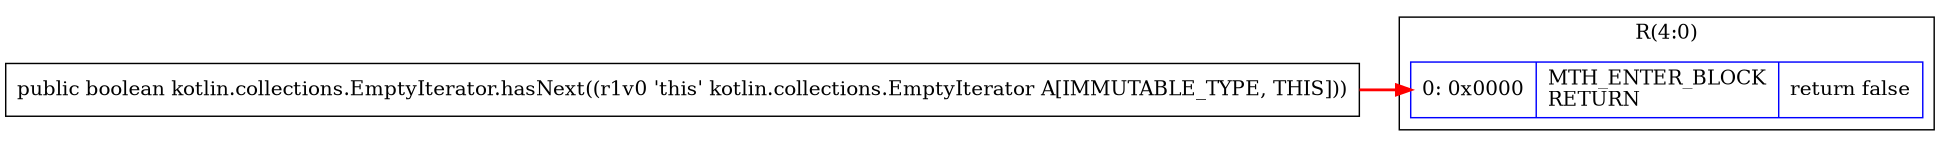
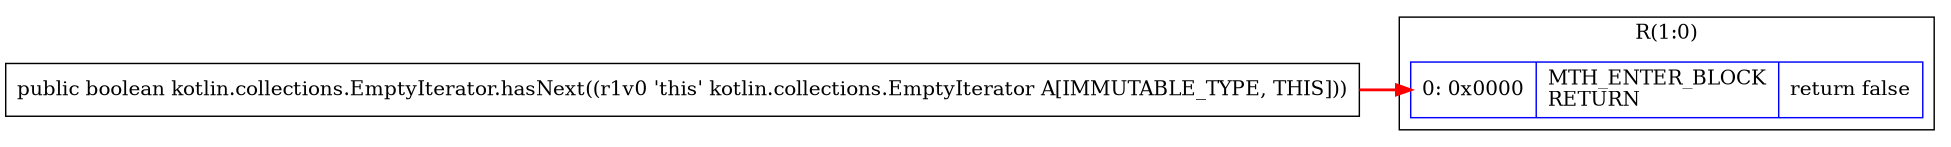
(1667, 34) -> (1667, 34)
